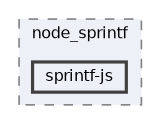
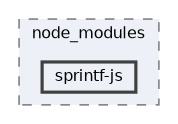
(80, 34) -> (89, 34)
